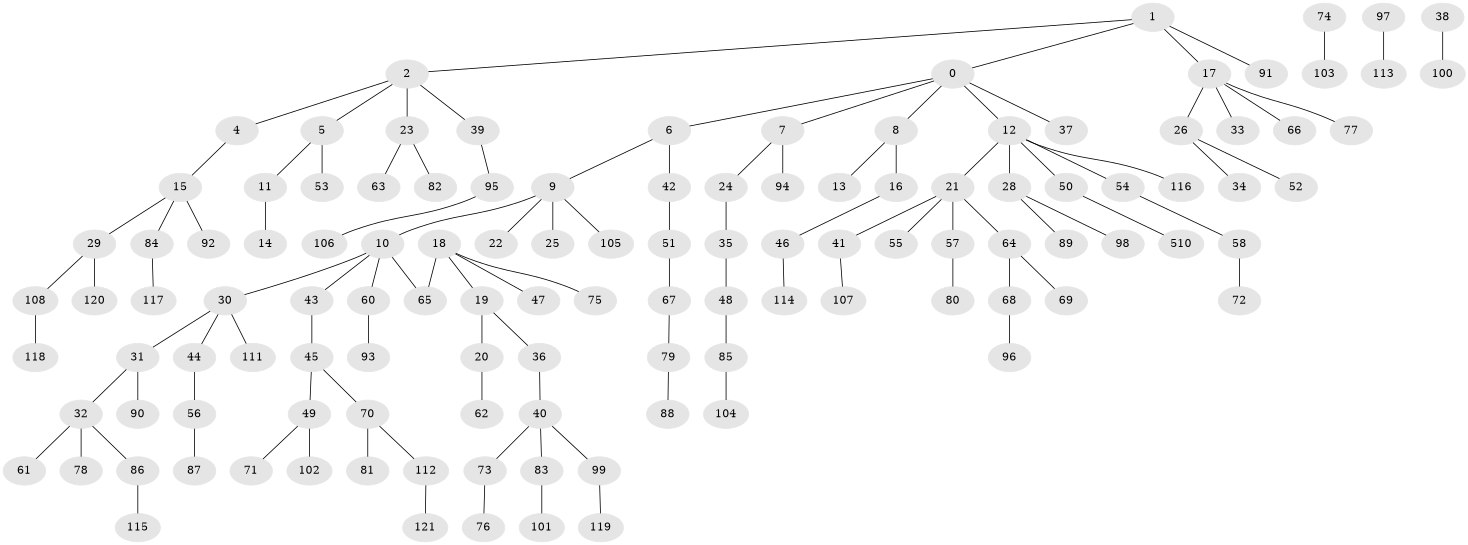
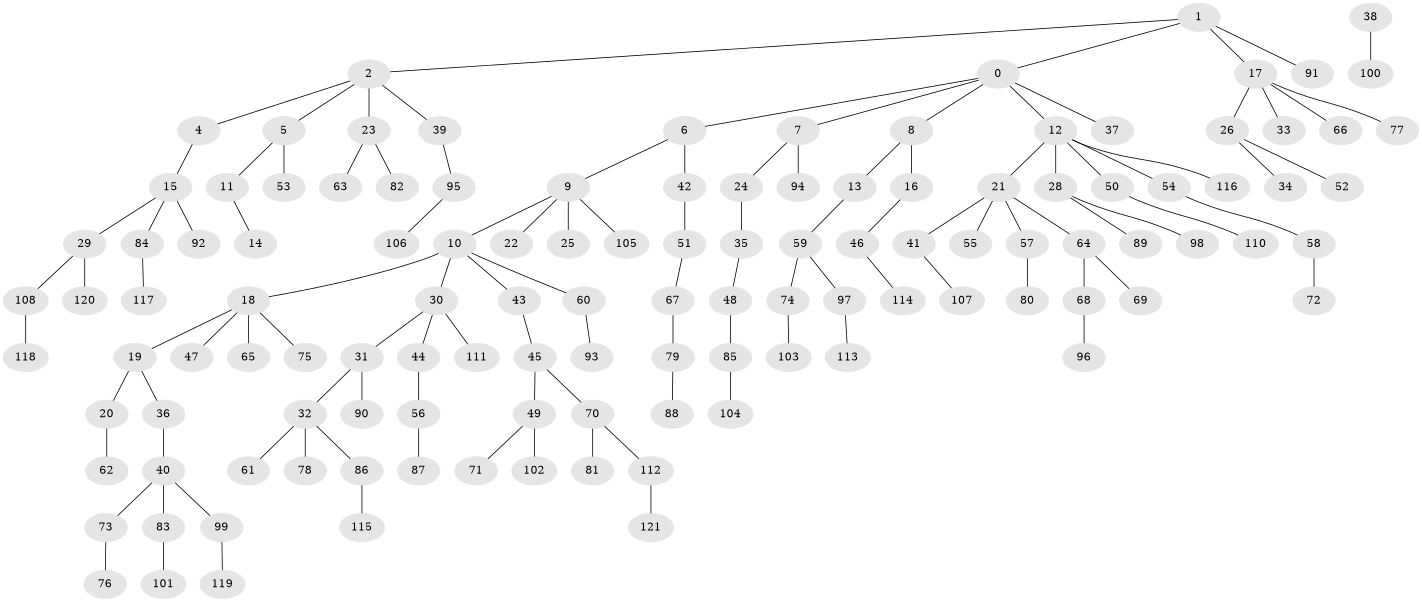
none -> (801, 244)
(1181, 244) -> (1256, 244)
(404, 272) -> (355, 279)
